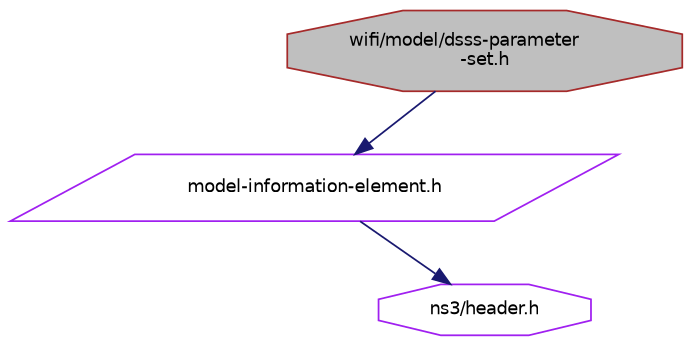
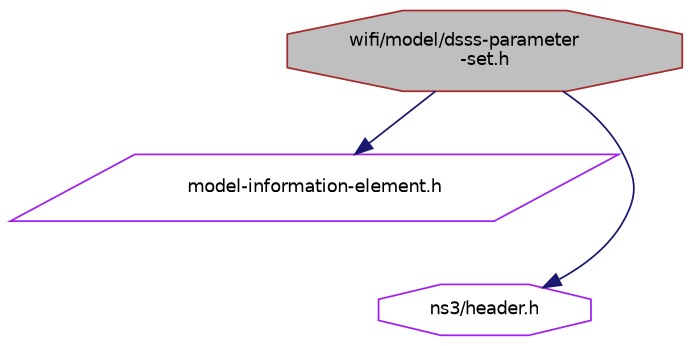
(398, 248) -> (634, 187)
